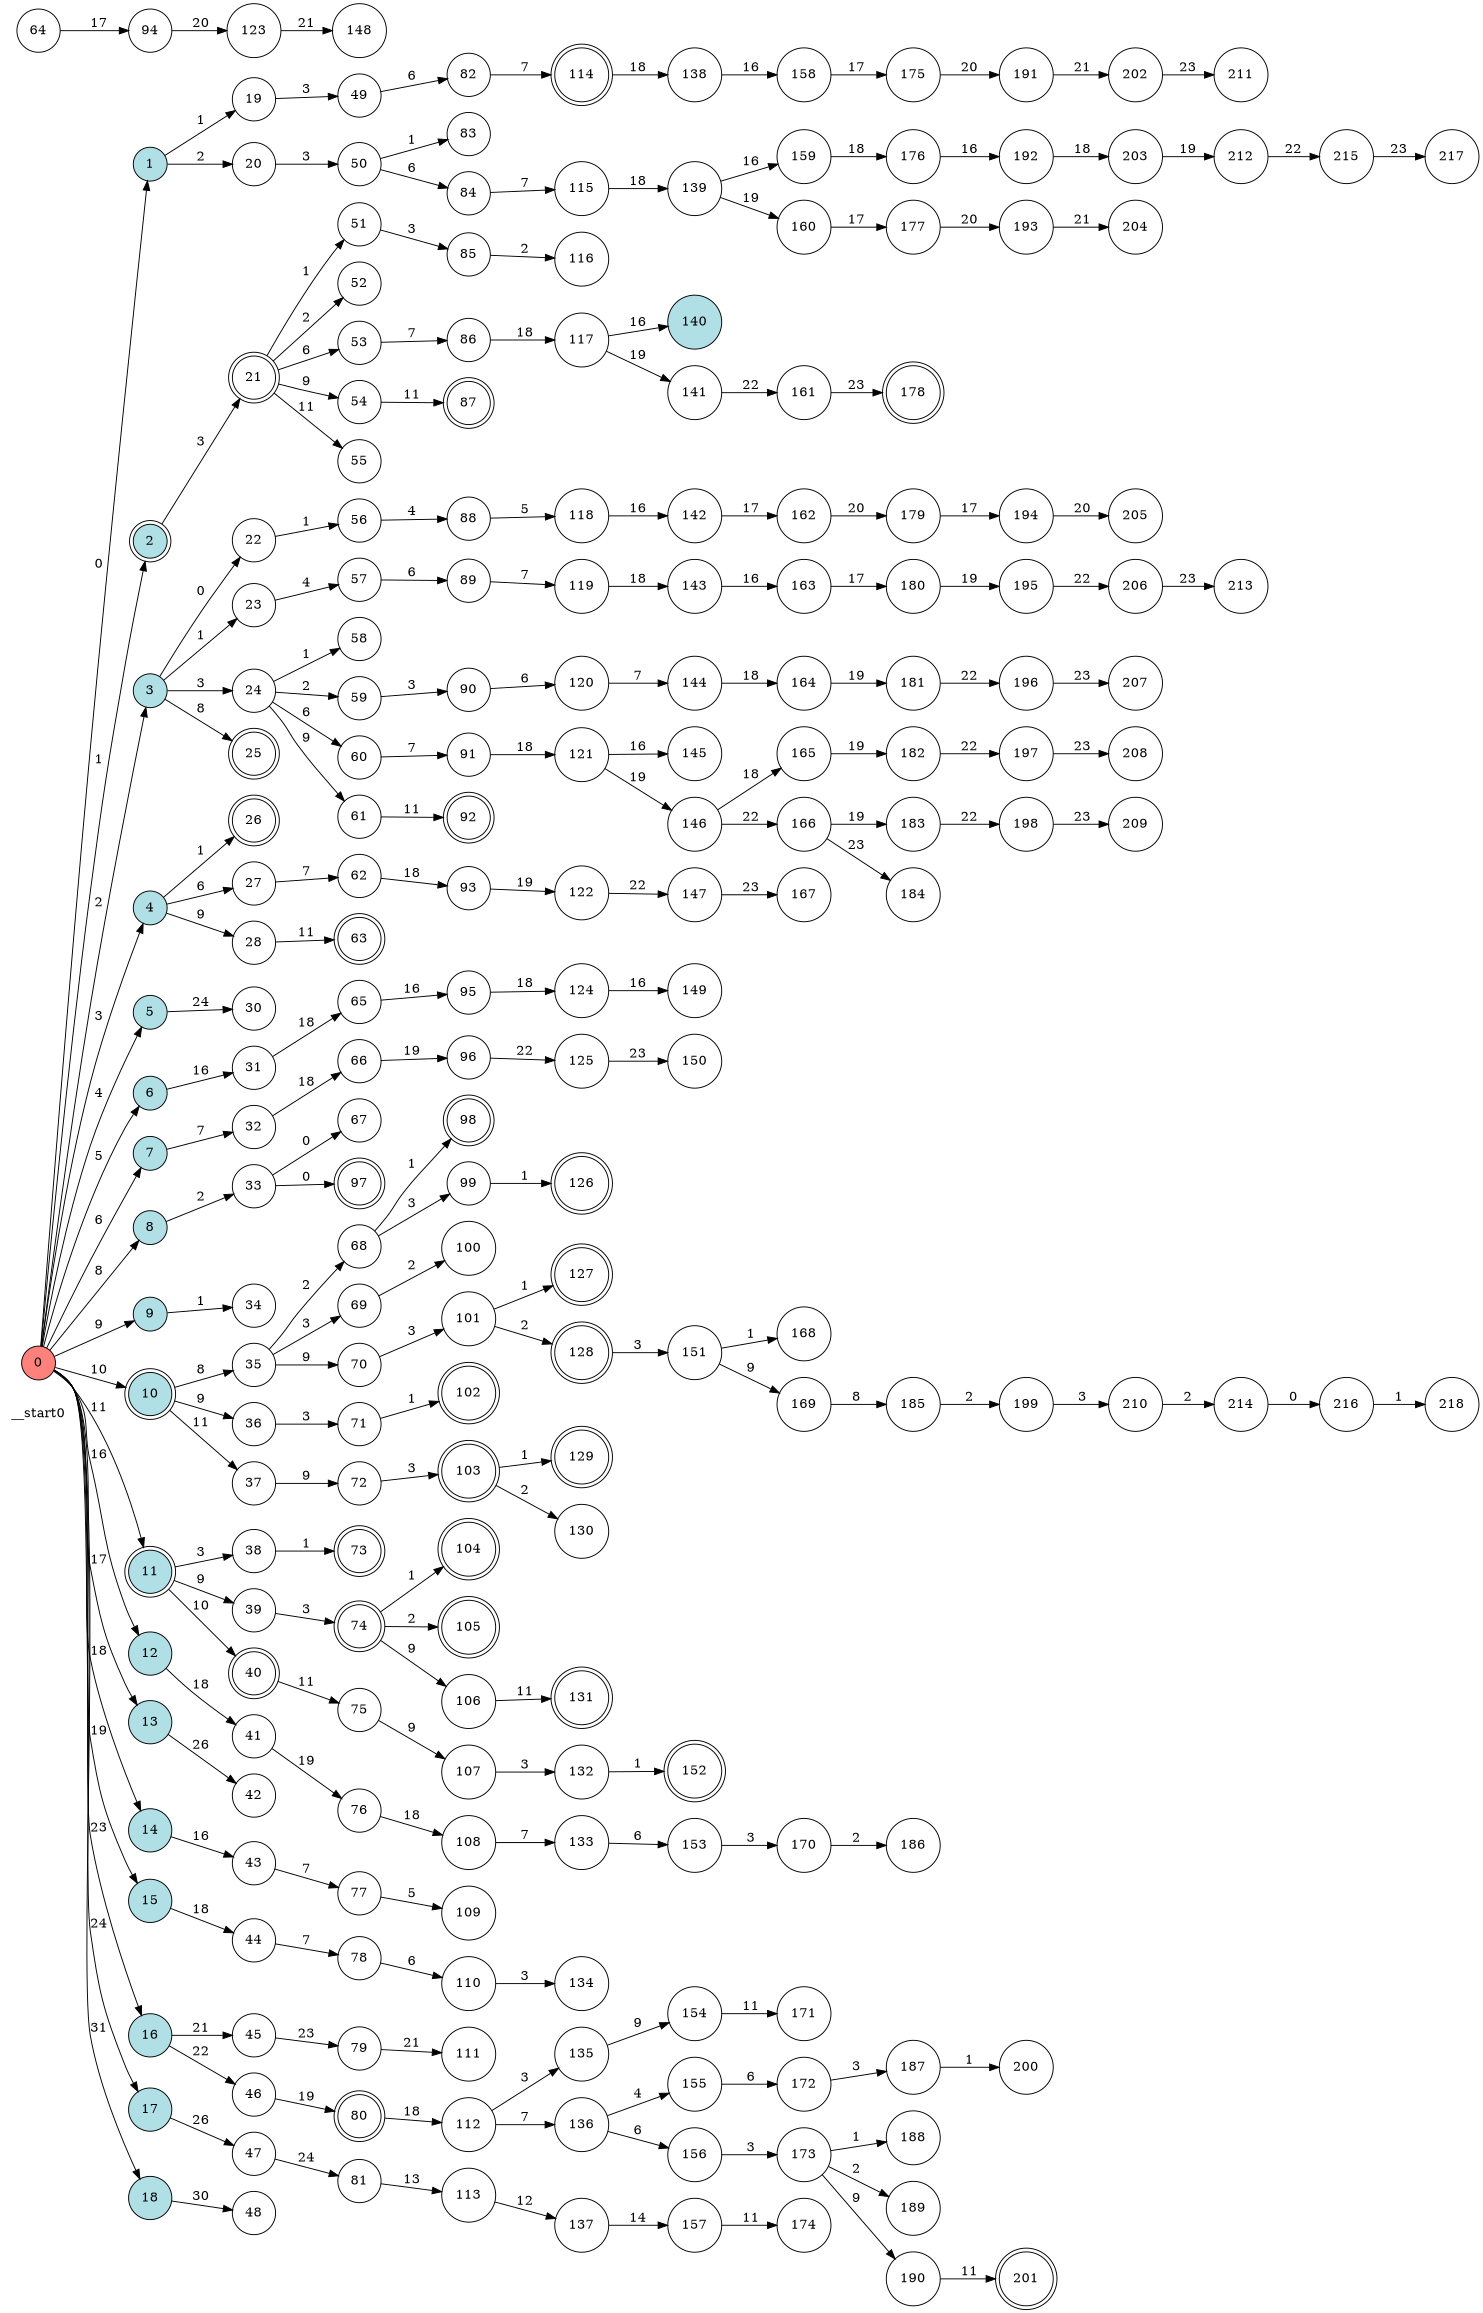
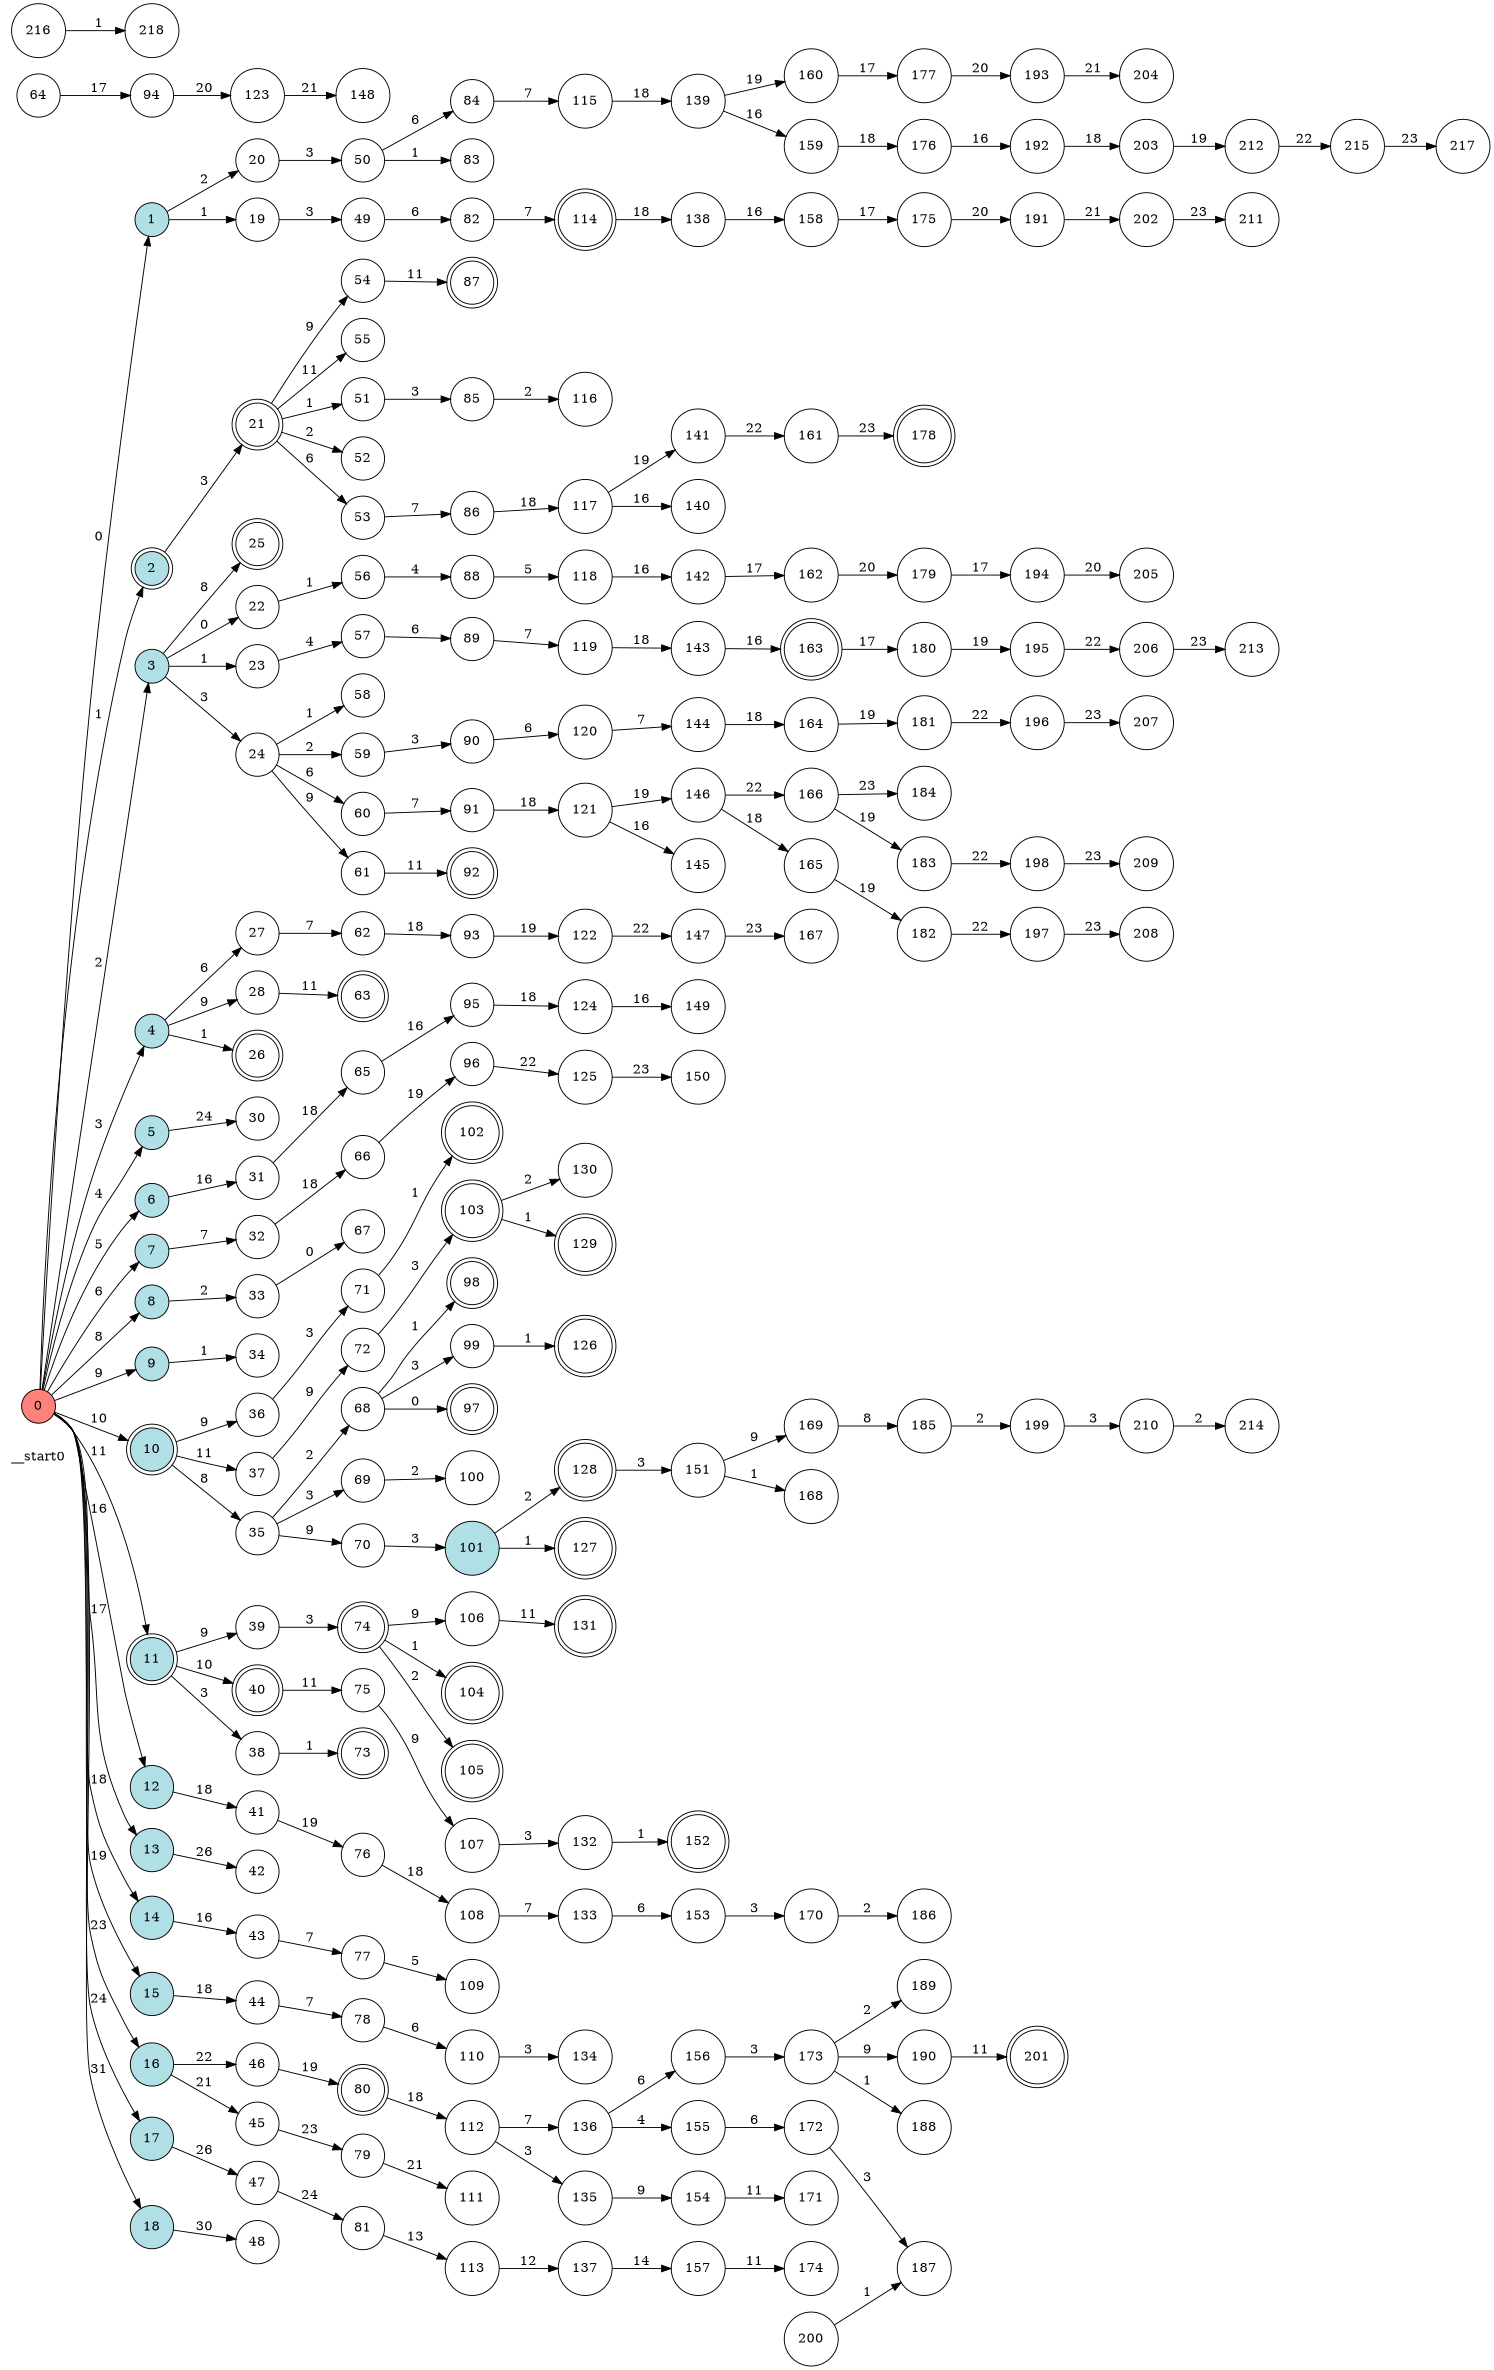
(695, 322) -> (698, 506)
(804, 586) -> (811, 649)
(300, 1185) -> (411, 1409)
(469, 1319) -> (472, 1548)
(1289, 1404) -> none
(965, 2067) -> (864, 2306)
